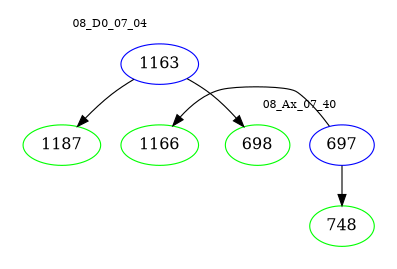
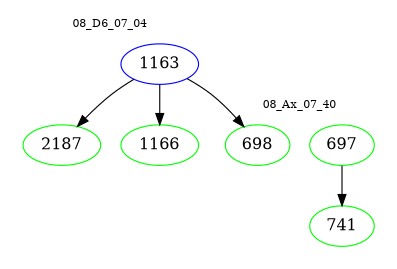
(110, 24) -> (110, 24)
(258, 87) -> (160, 99)
(62, 145) -> (62, 145)
(342, 145) -> (342, 145)
(342, 226) -> (342, 226)
